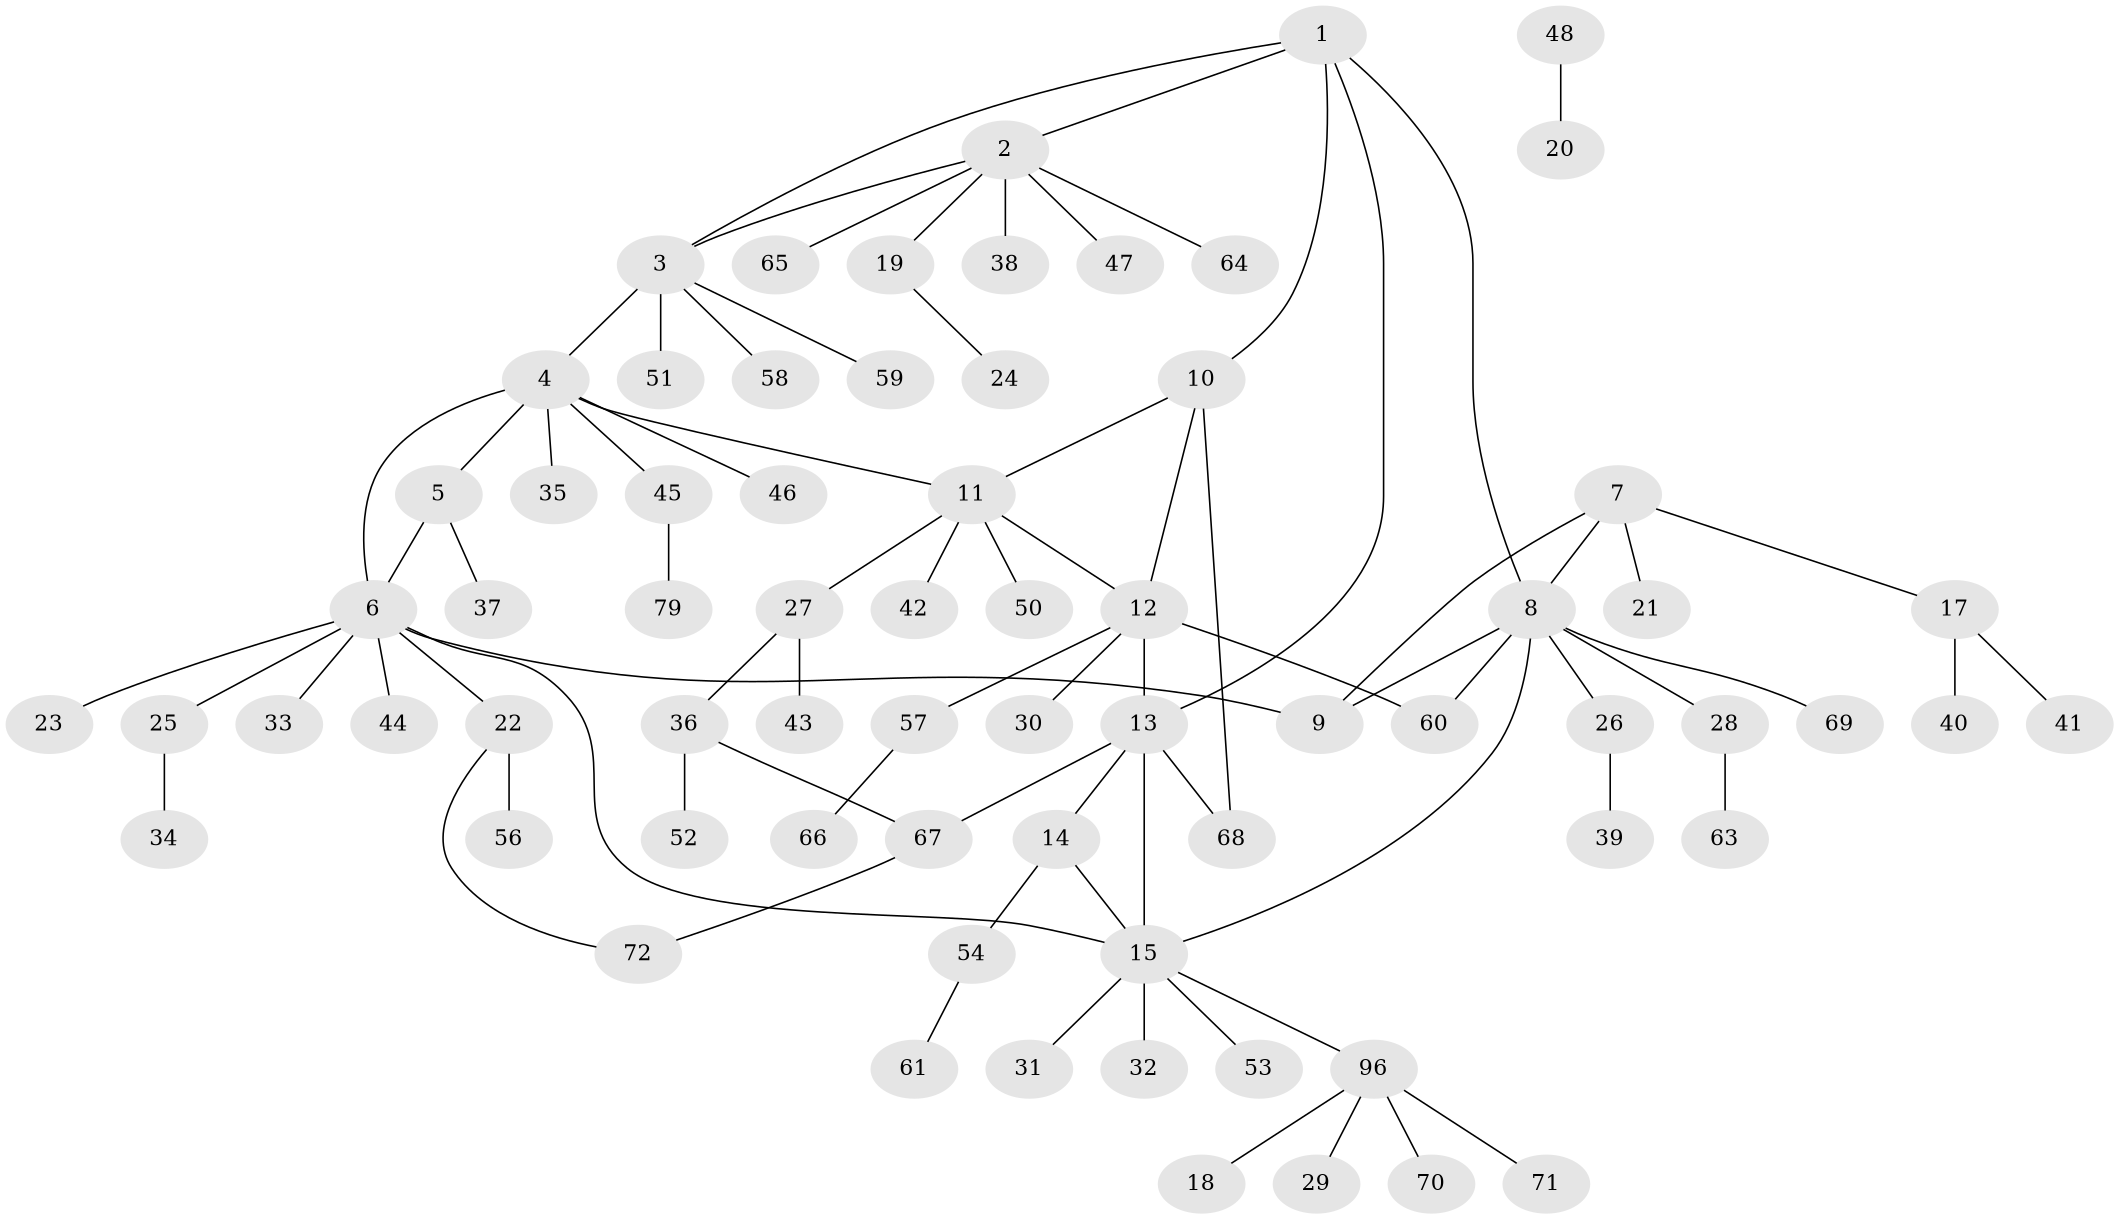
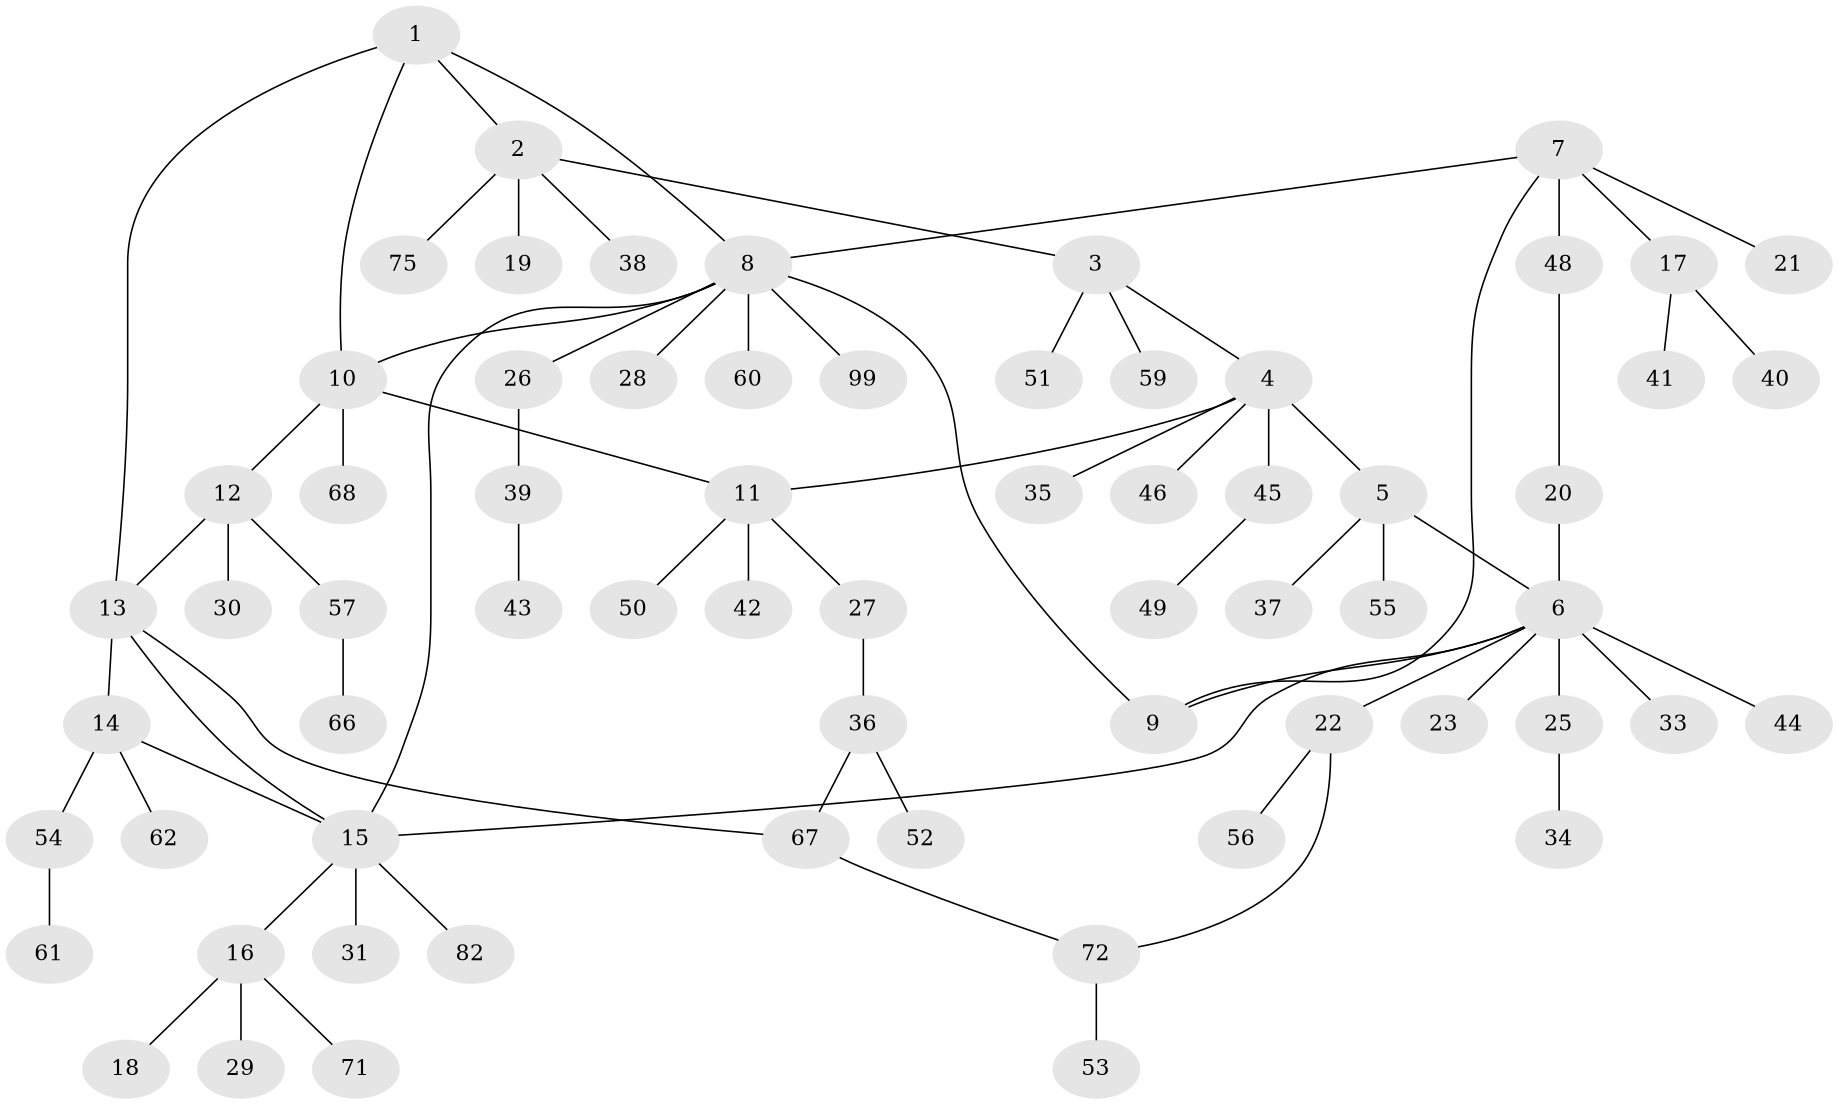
(975, 112) -> none
none -> (1559, 208)
(776, 265) -> (404, 265)
(1120, 265) -> none
(1235, 265) -> none
none -> (547, 324)
(776, 380) -> none
(1005, 380) -> none
(390, 454) -> (1559, 552)
(1058, 552) -> none
(669, 610) -> (1154, 610)
none -> (1384, 610)
(1292, 663) -> none
(800, 667) -> (519, 552)
(1840, 725) -> (863, 380)
(1188, 782) -> none
none -> (164, 839)
(1725, 839) -> none
(1201, 1012) -> (1096, 1012)
(1144, 1069) -> (471, 954)
(1374, 1069) -> (241, 954)
(1431, 1184) -> none
